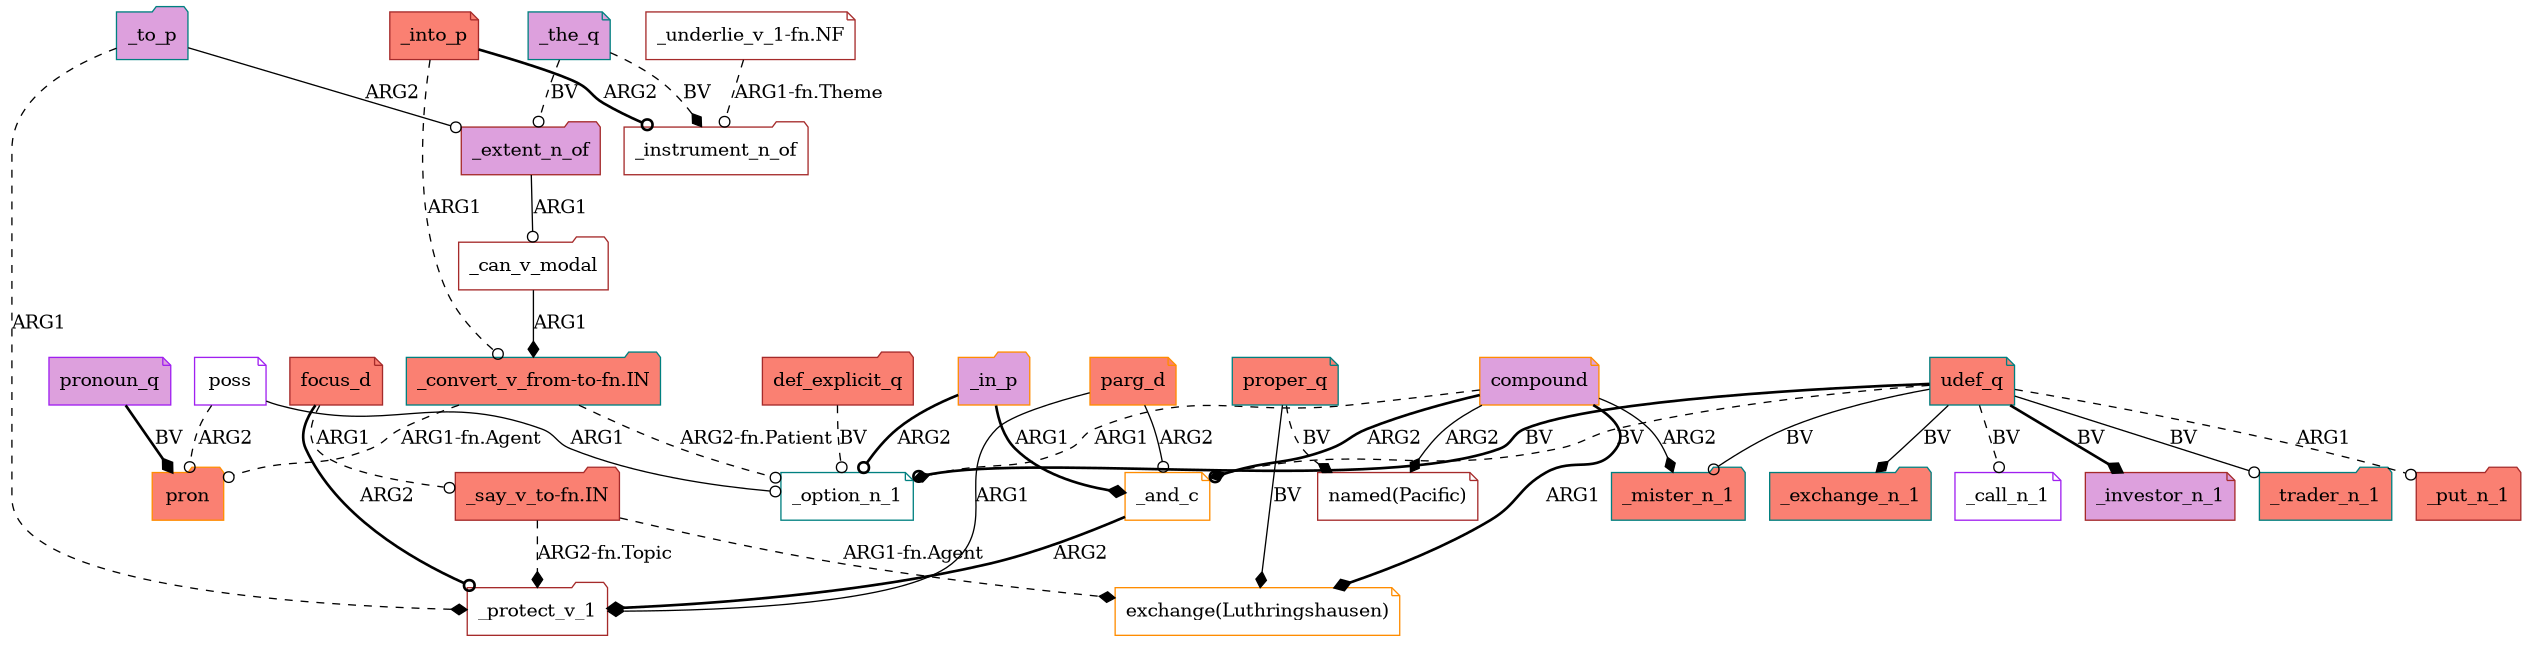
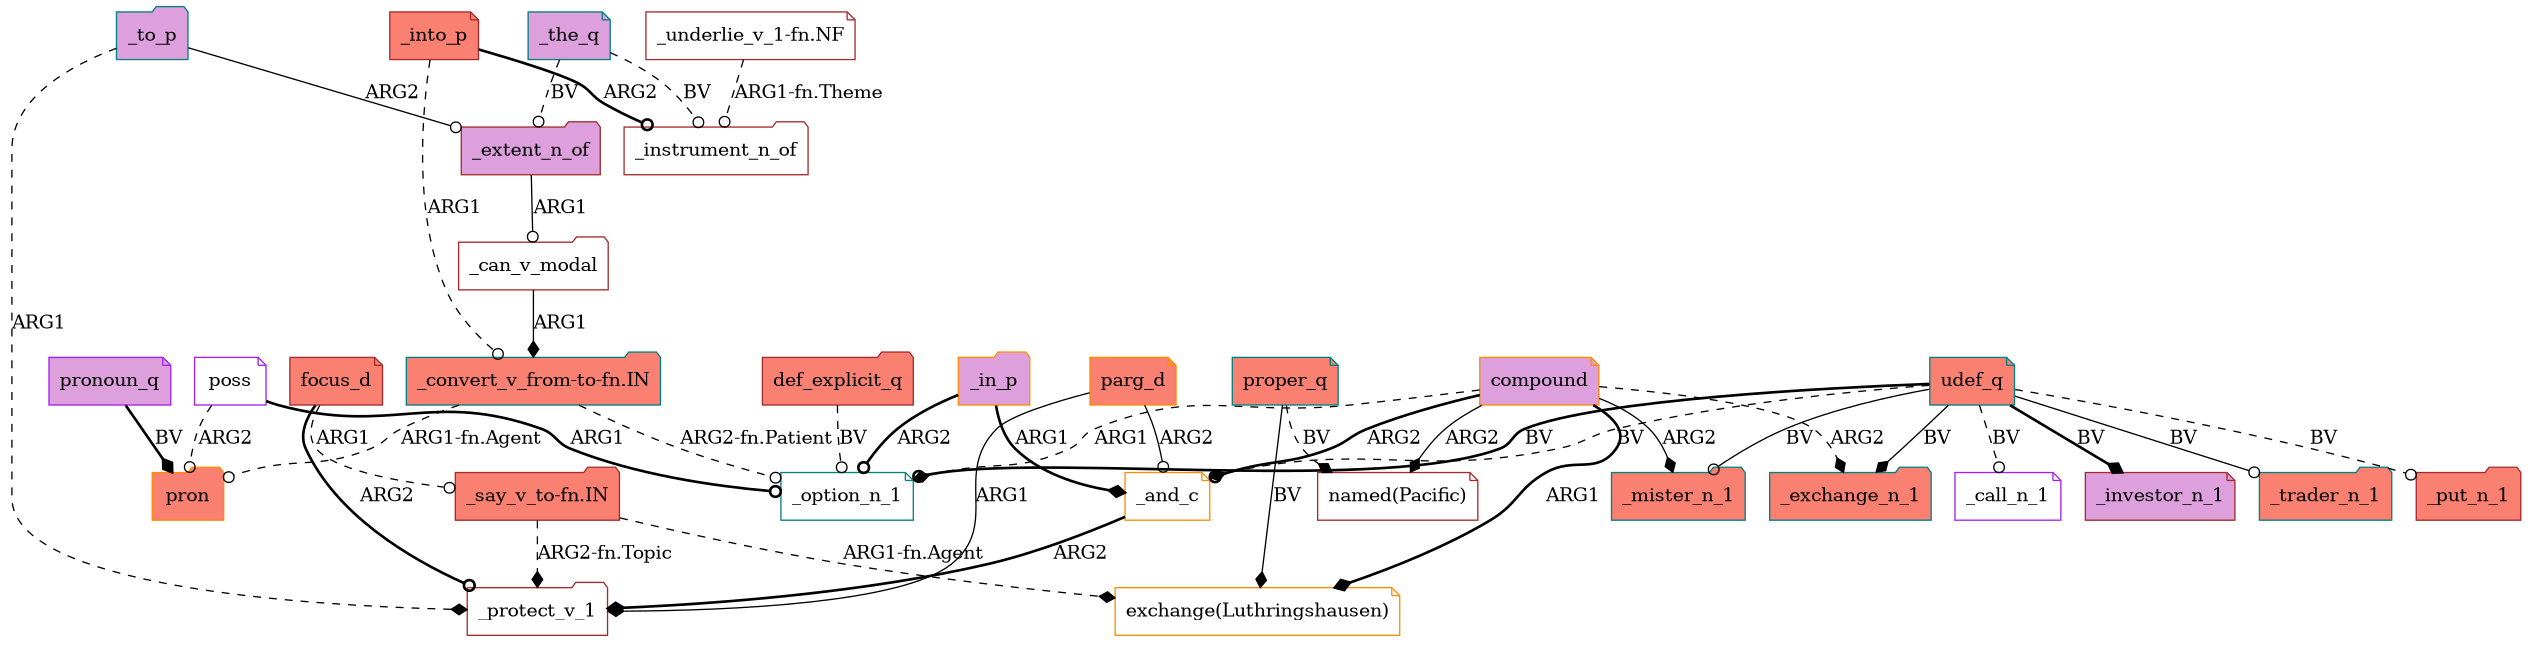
(658, 79) -> (658, 79)
none -> (1771, 412)
(523, 423) -> (523, 423)
(2324, 439) -> (2324, 439)
